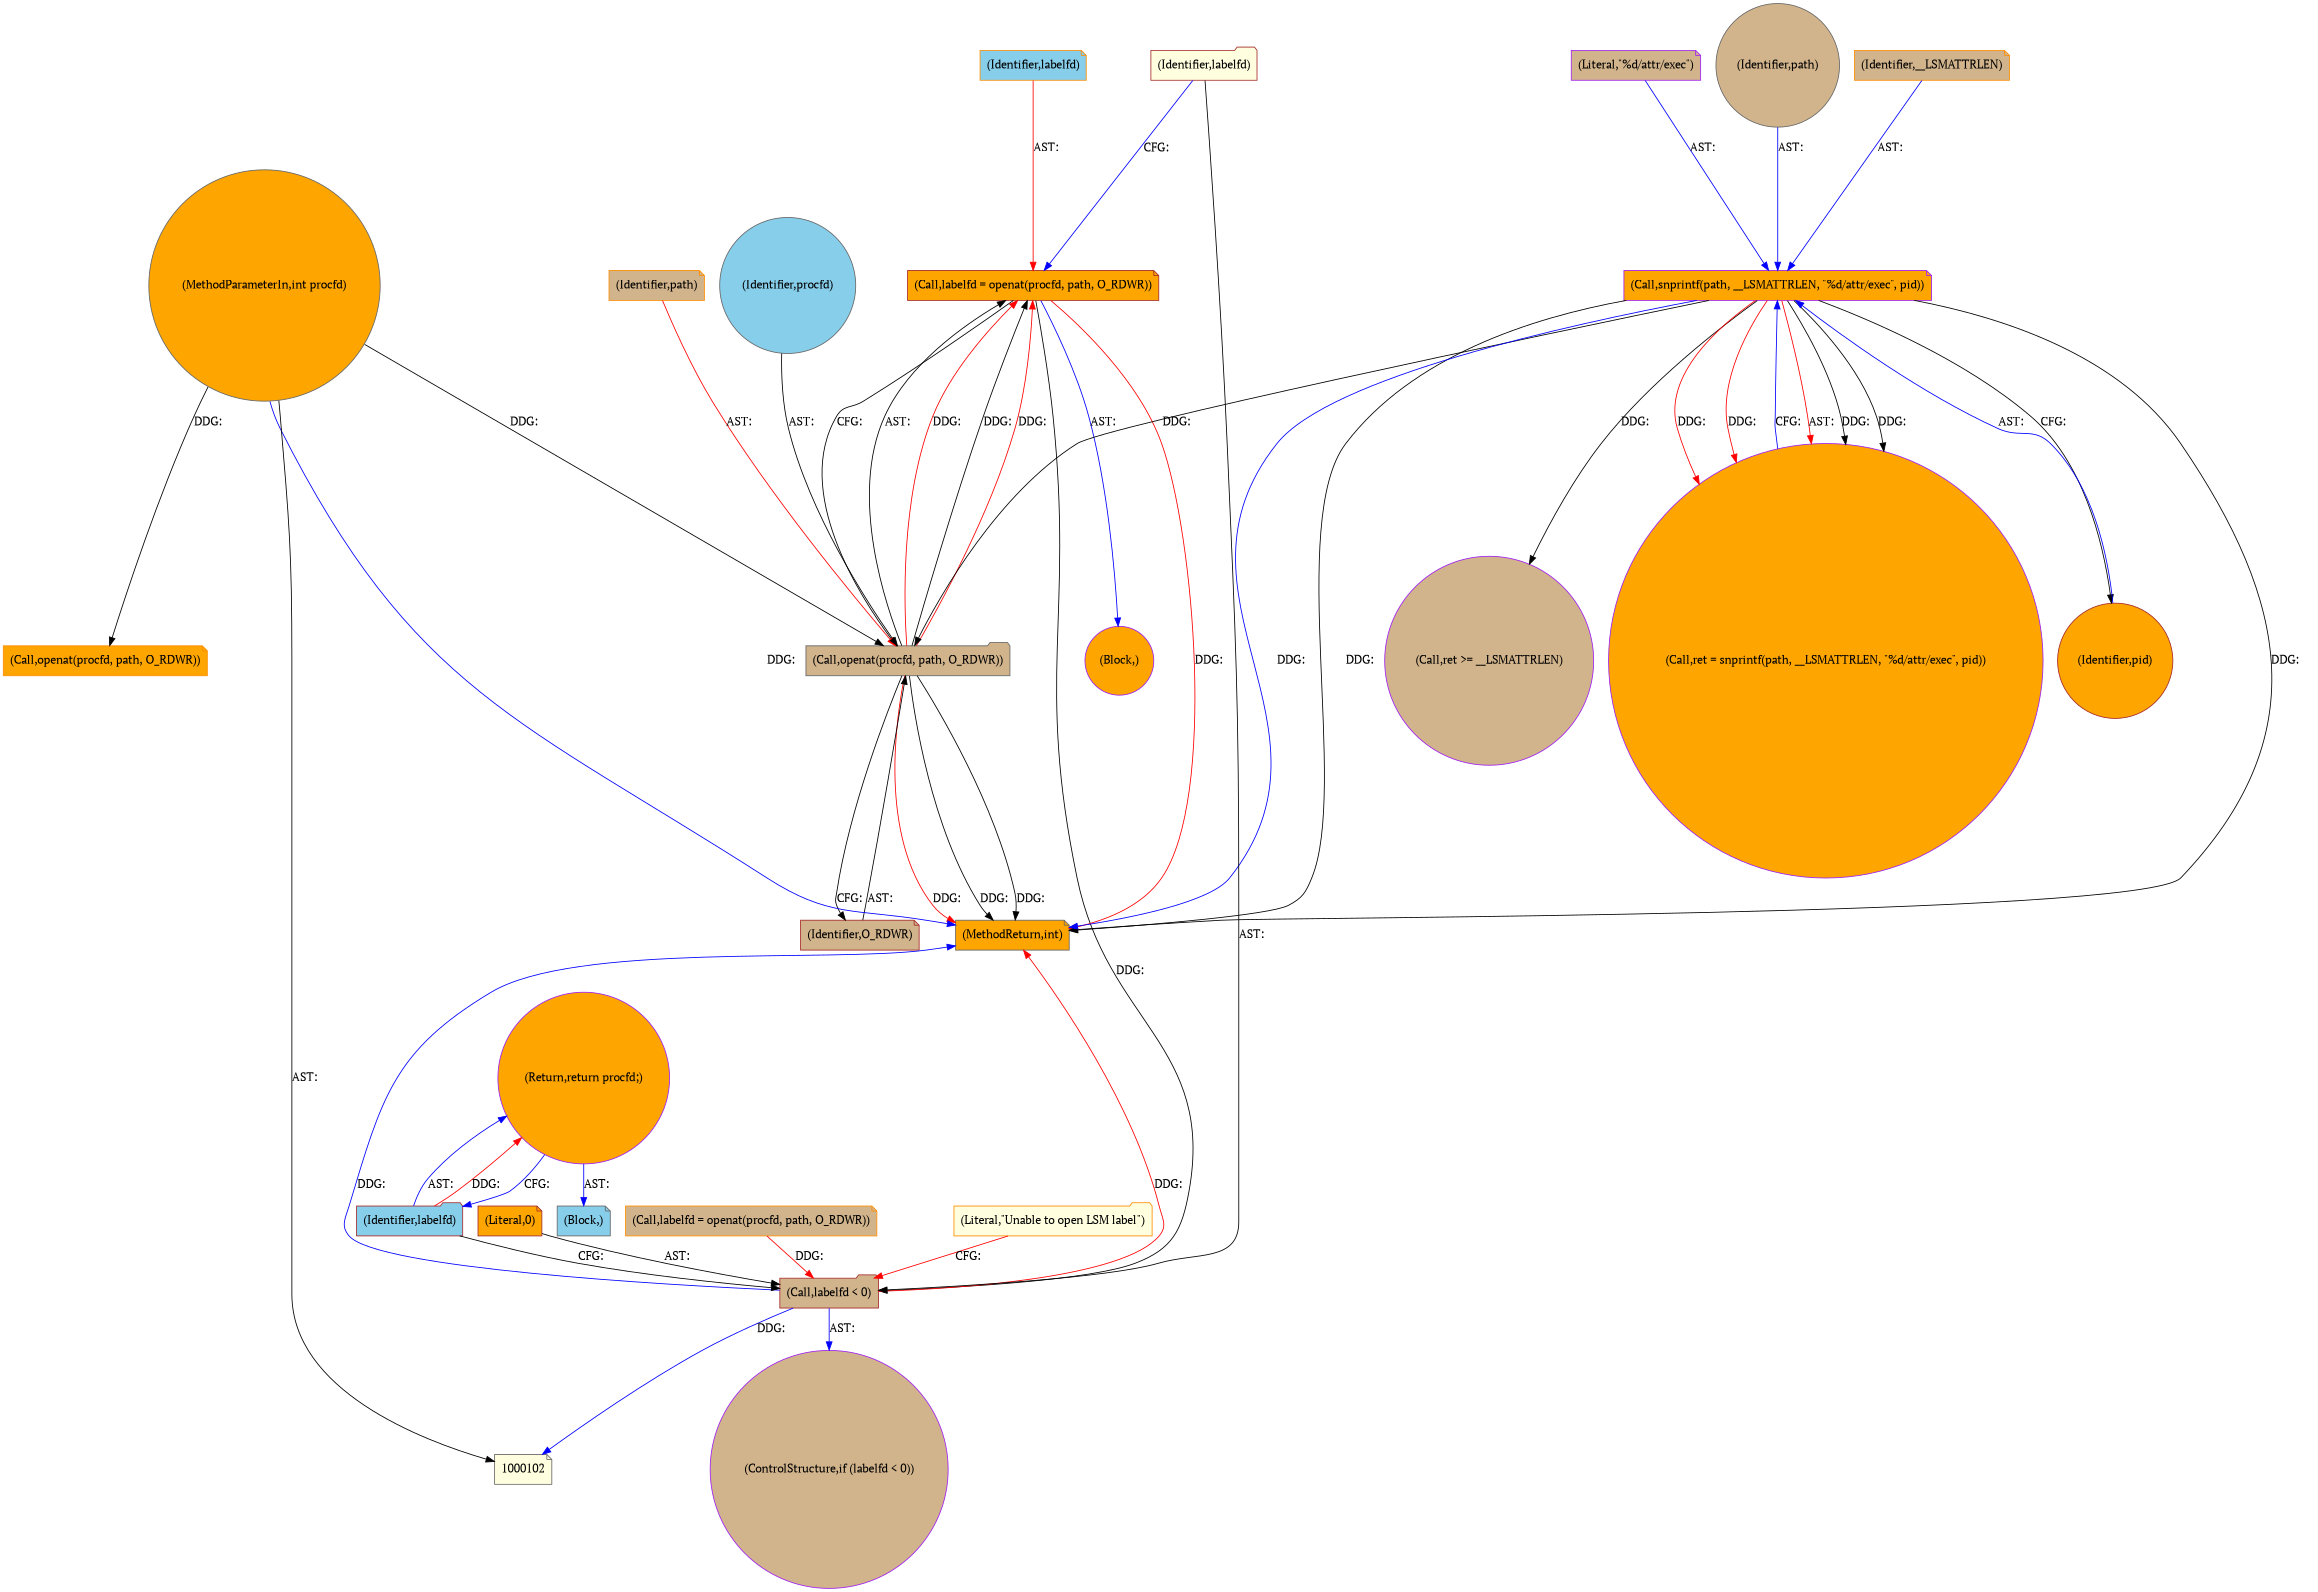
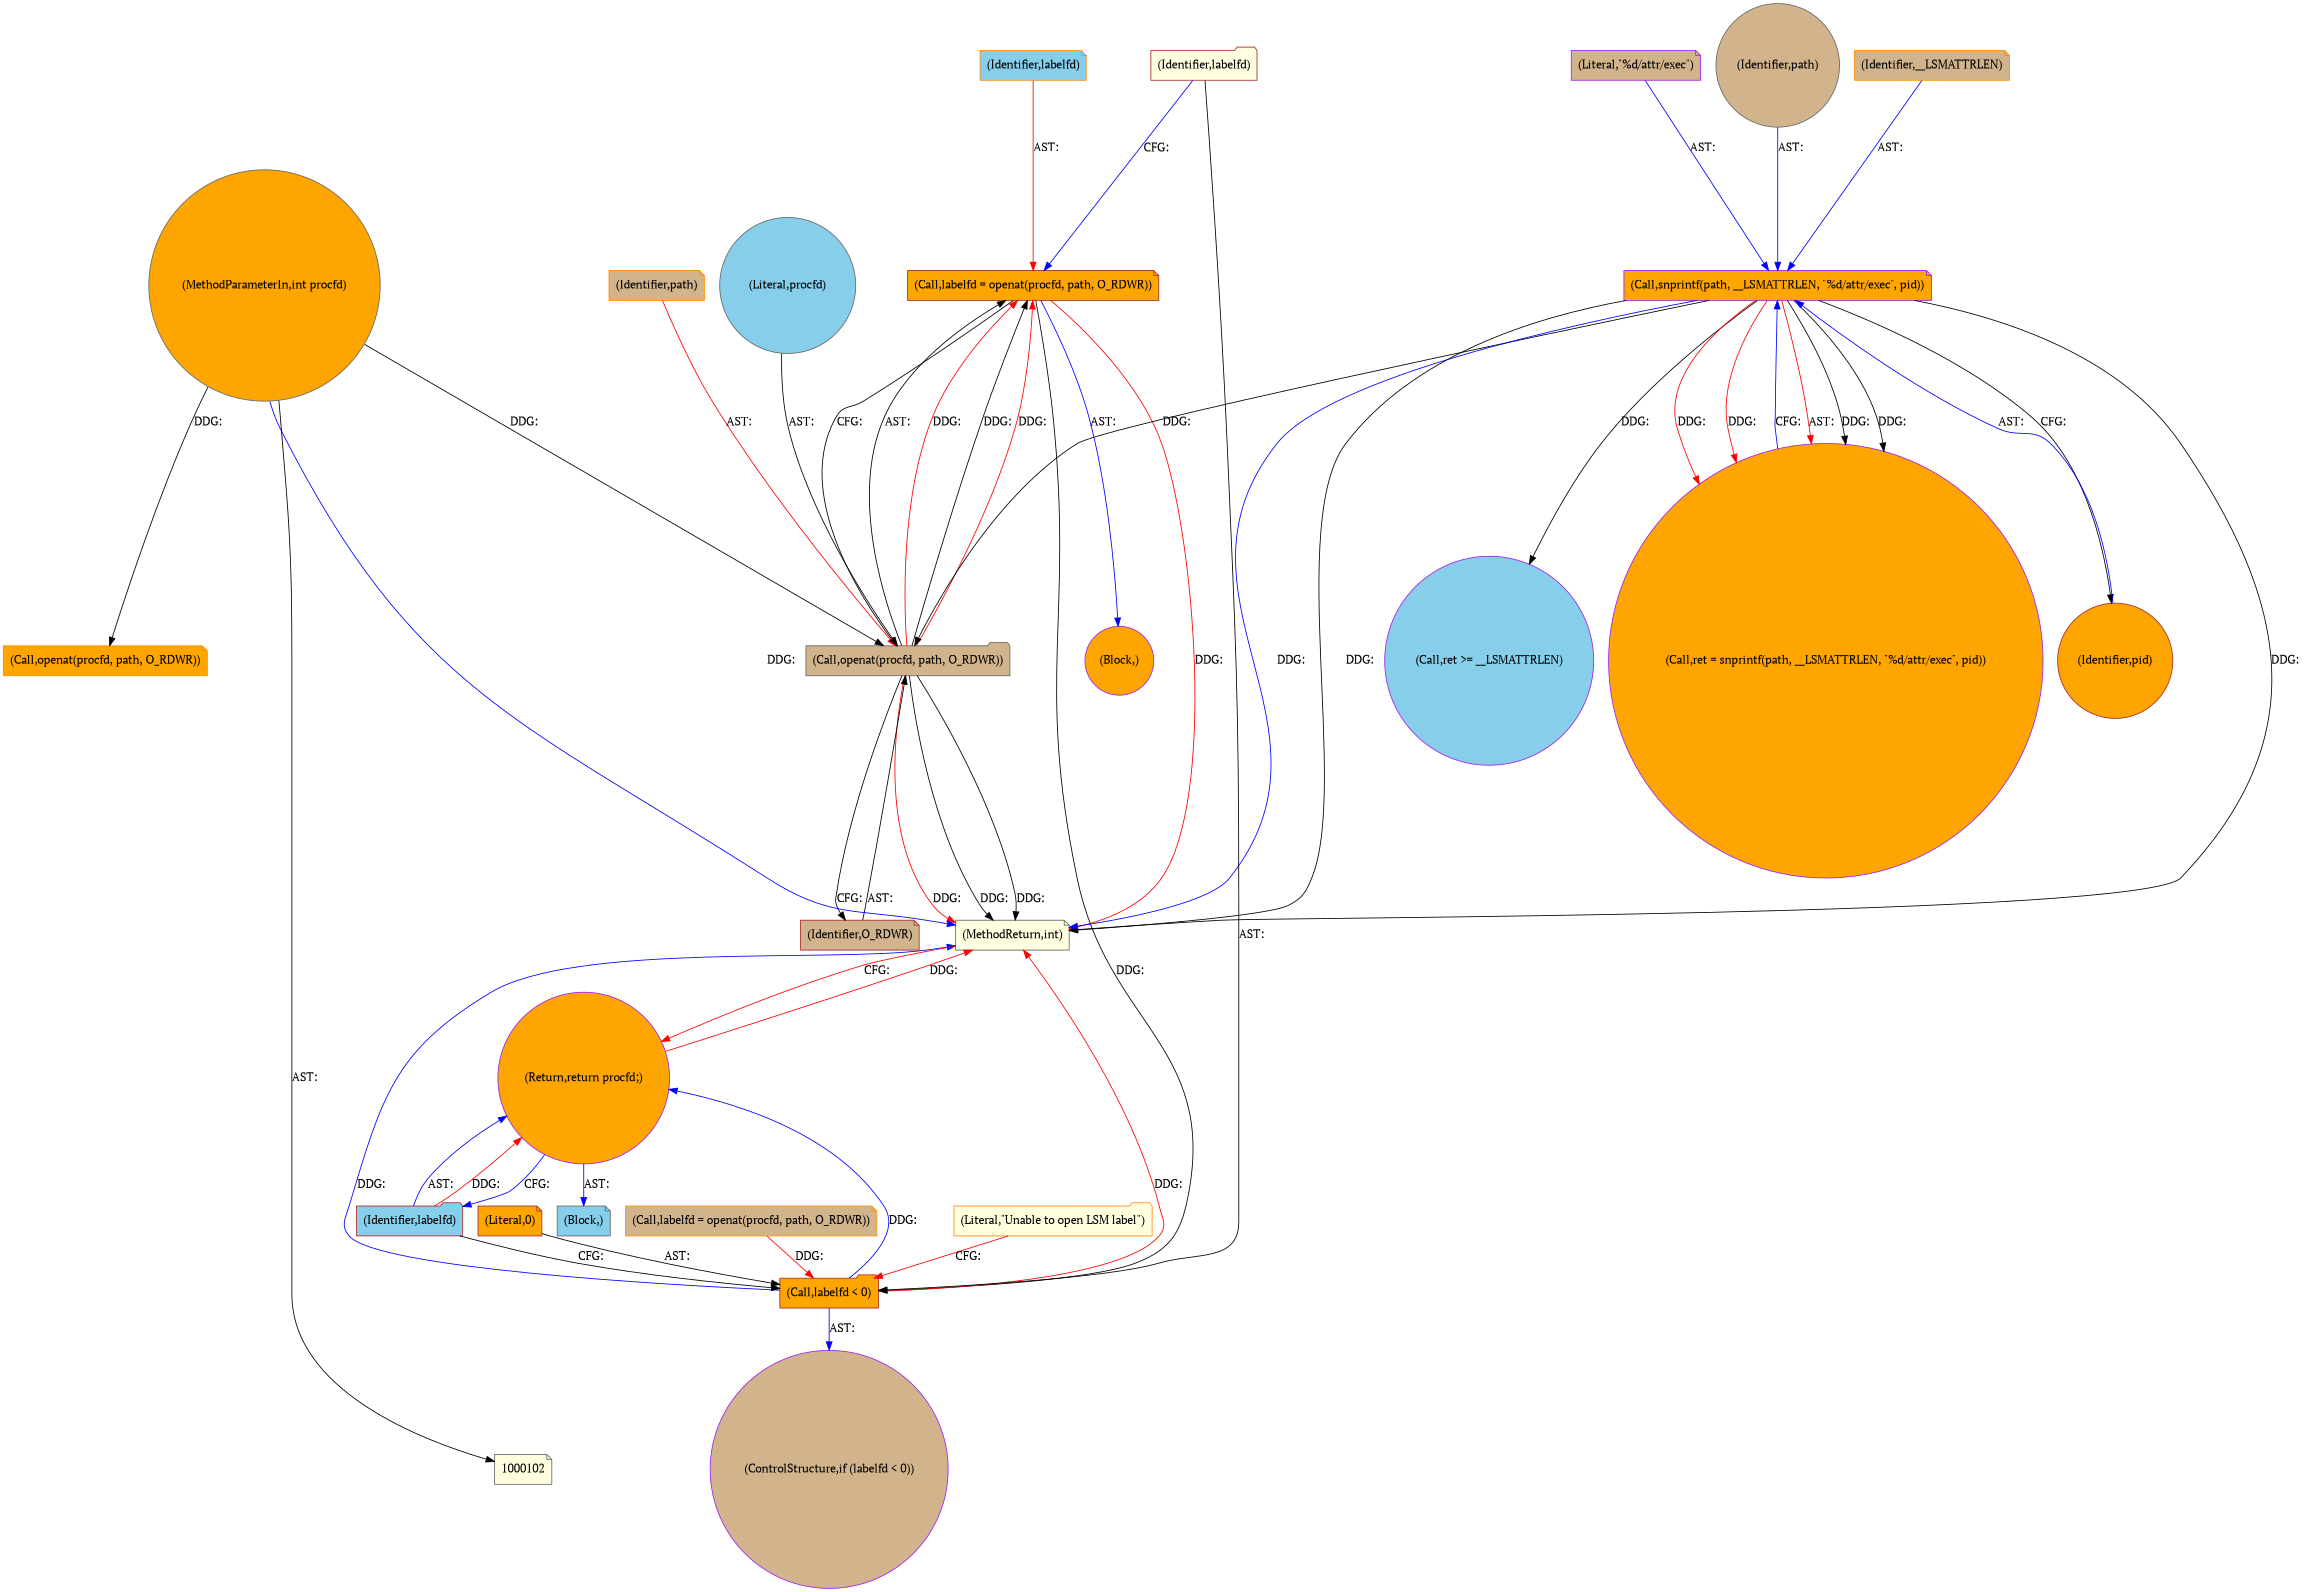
(788, 285) -> (788, 285)
(1489, 661) -> (1489, 661)
(1012, 935) -> (1012, 935)
none -> (809, 983)
none -> (815, 1003)
(829, 1293) -> (829, 1293)
(667, 1371) -> (829, 1152)
